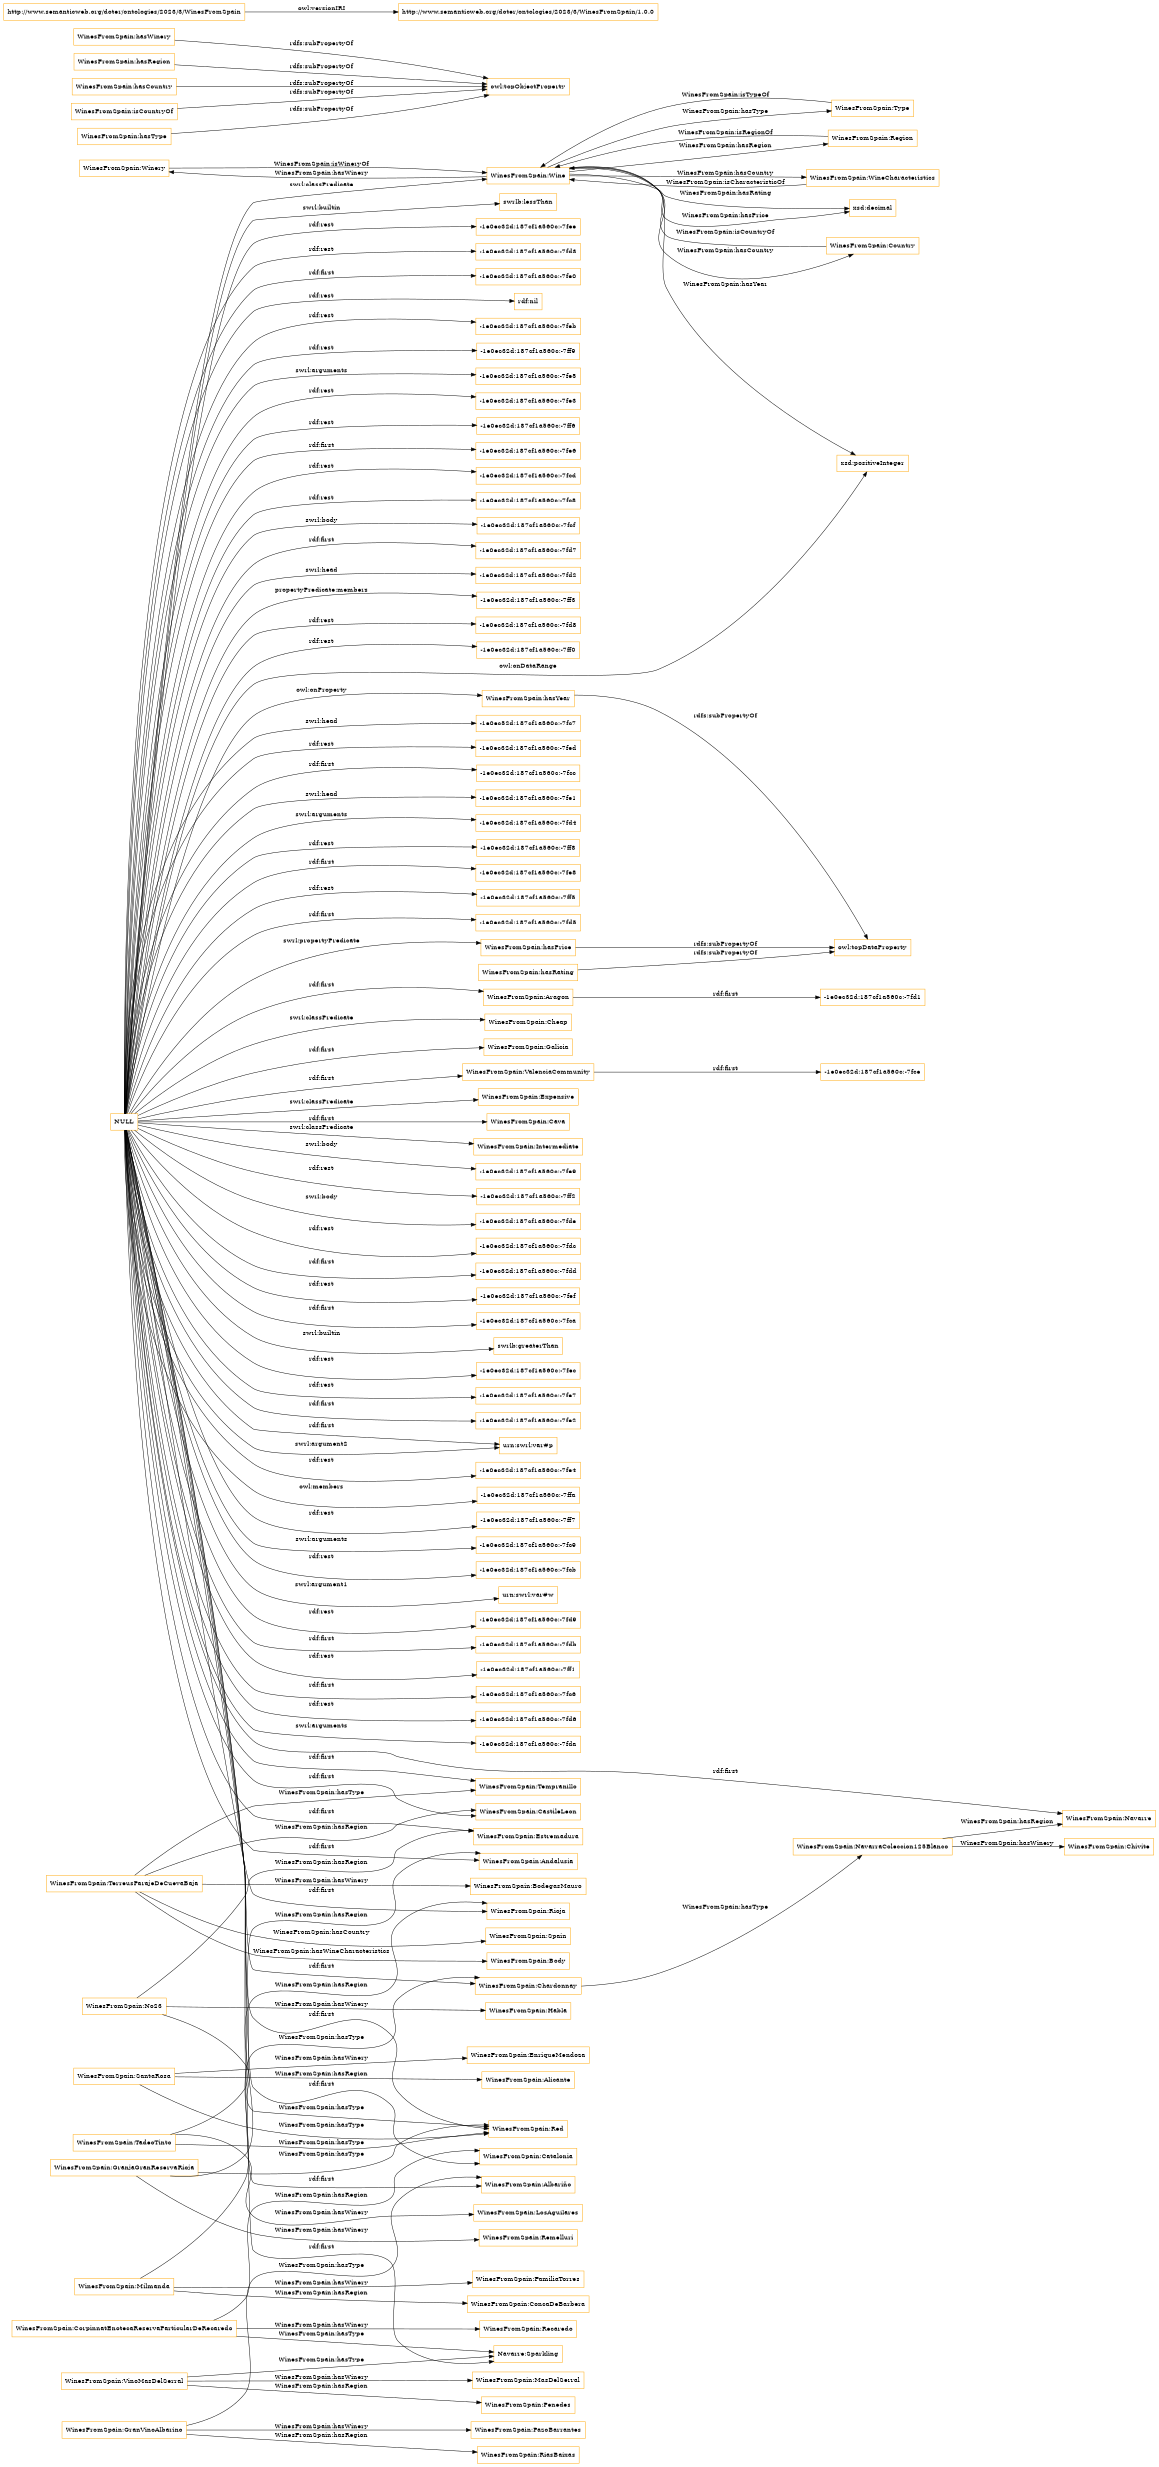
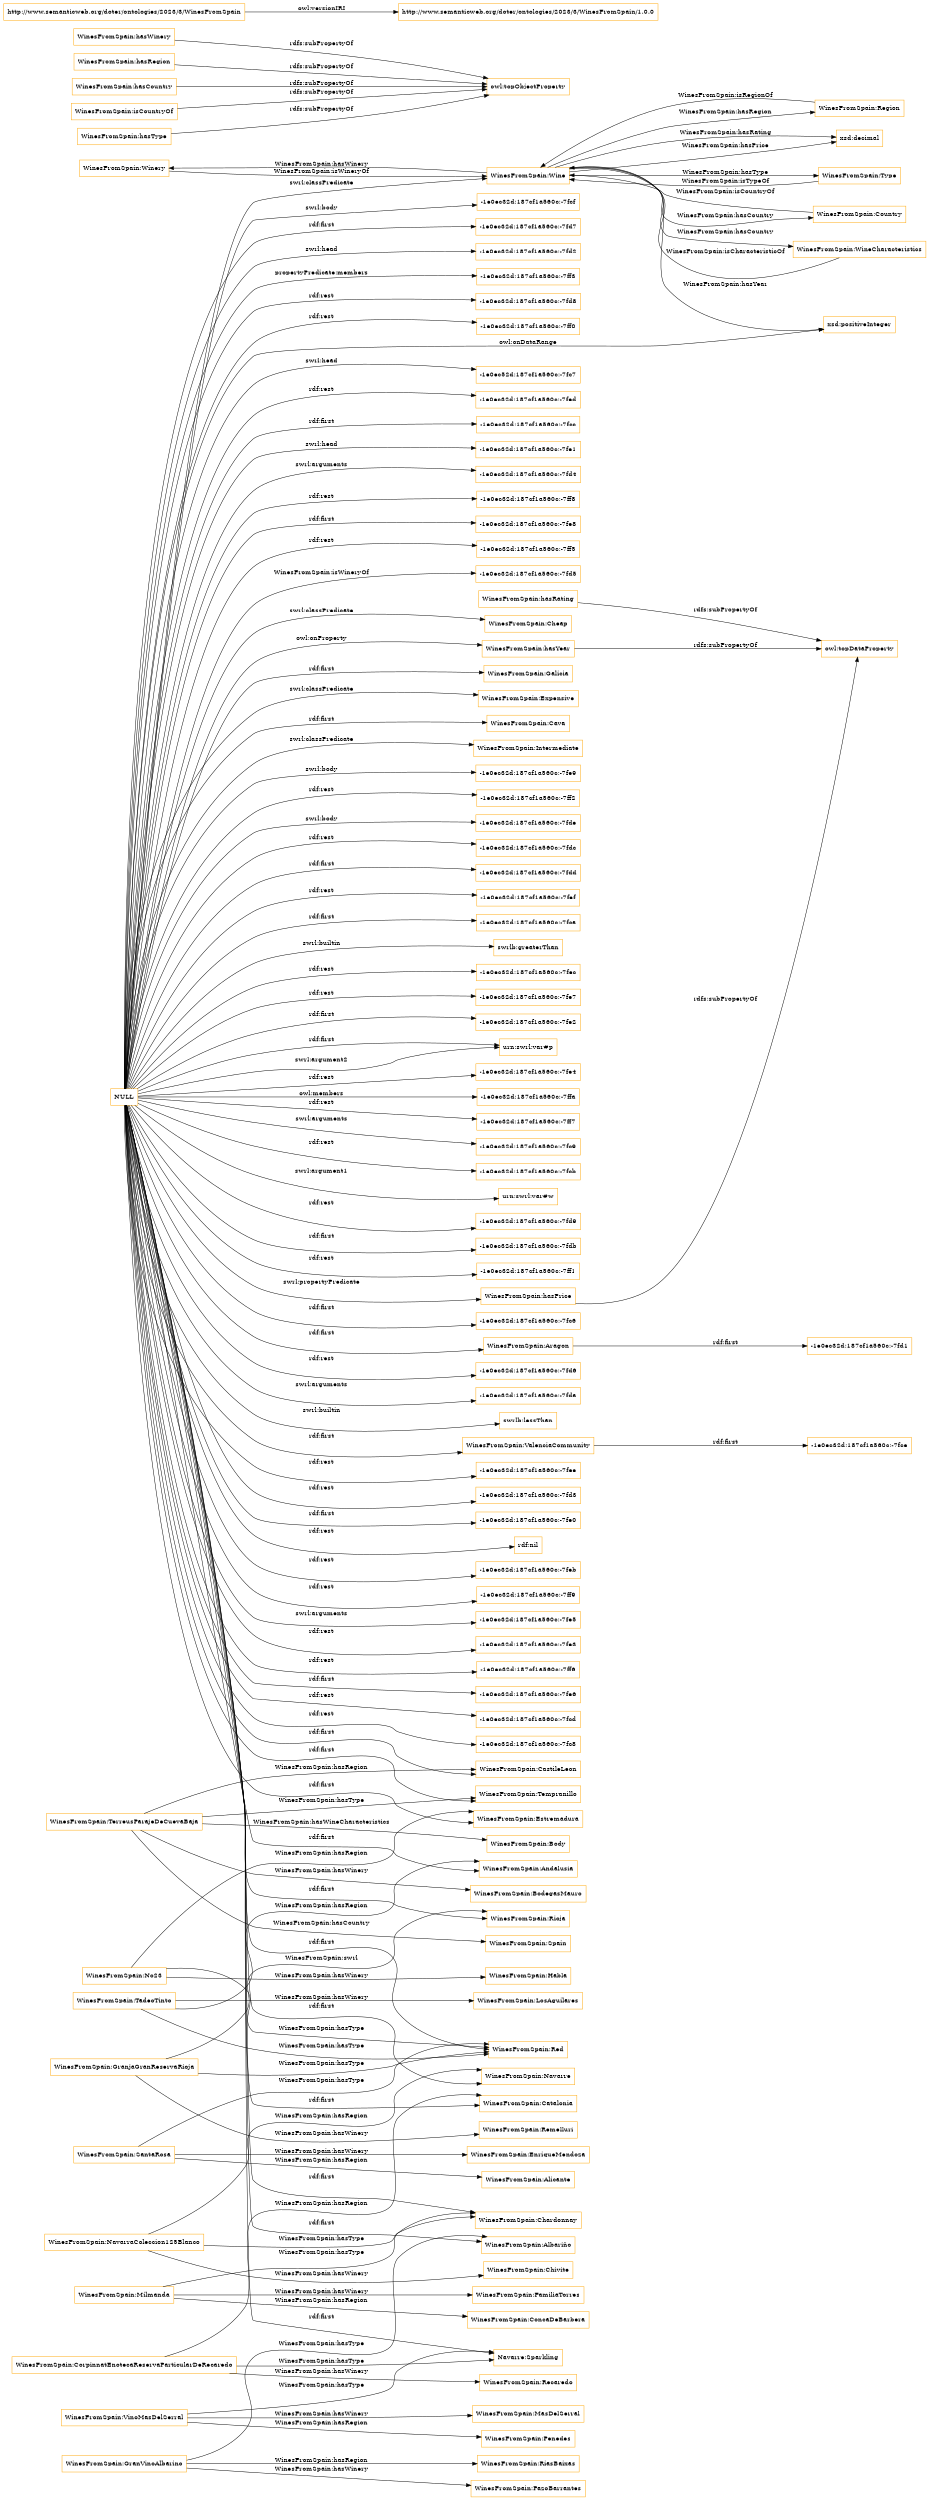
(322, 915) -> (322, 572)
(729, 1943) -> (341, 2247)
(322, 1985) -> (322, 1958)
